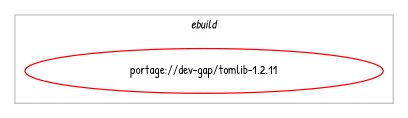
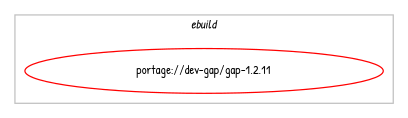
(204, 71) -> (204, 71)
